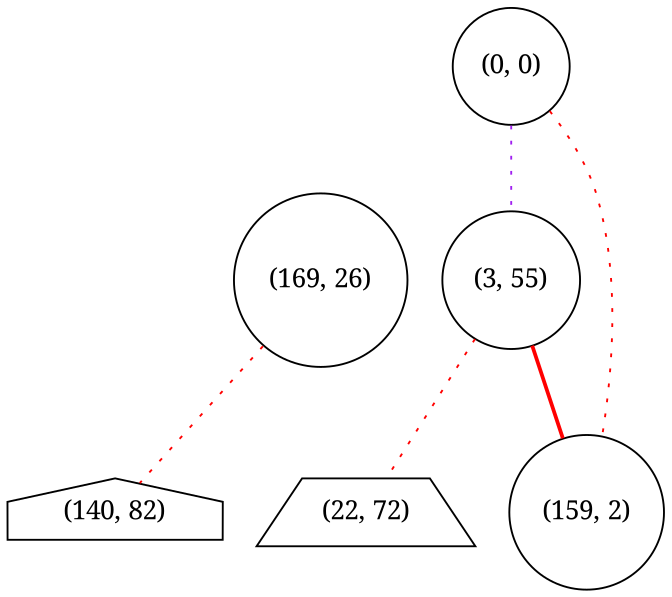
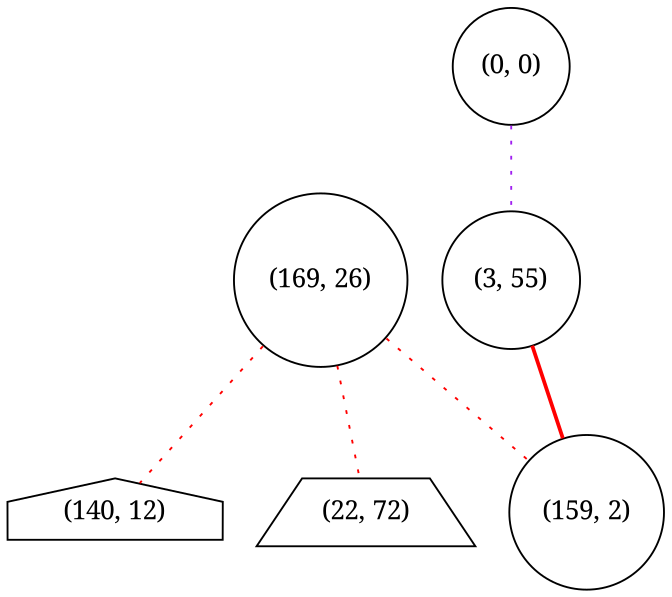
(610, 267) -> (458, 400)
(431, 409) -> (348, 422)
(115, 512) -> (115, 512)
